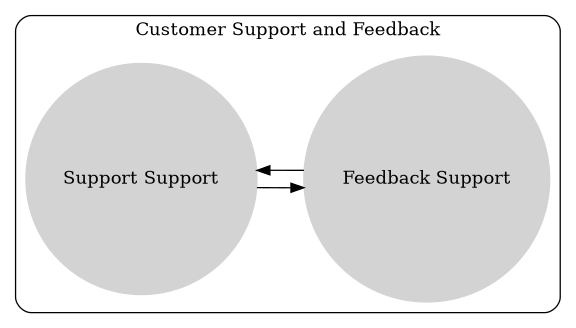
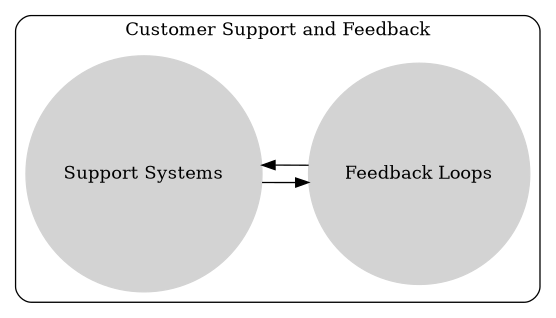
(141, 179) -> (144, 174)
(427, 179) -> (419, 174)
